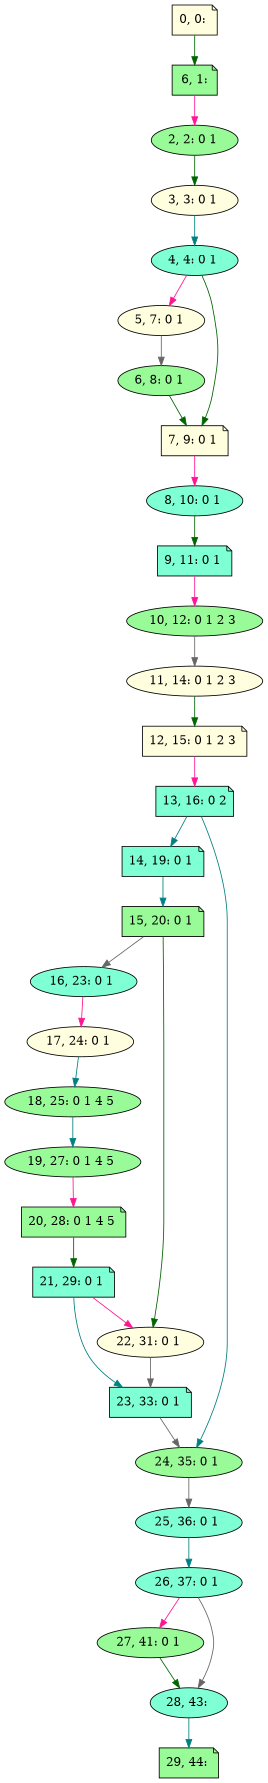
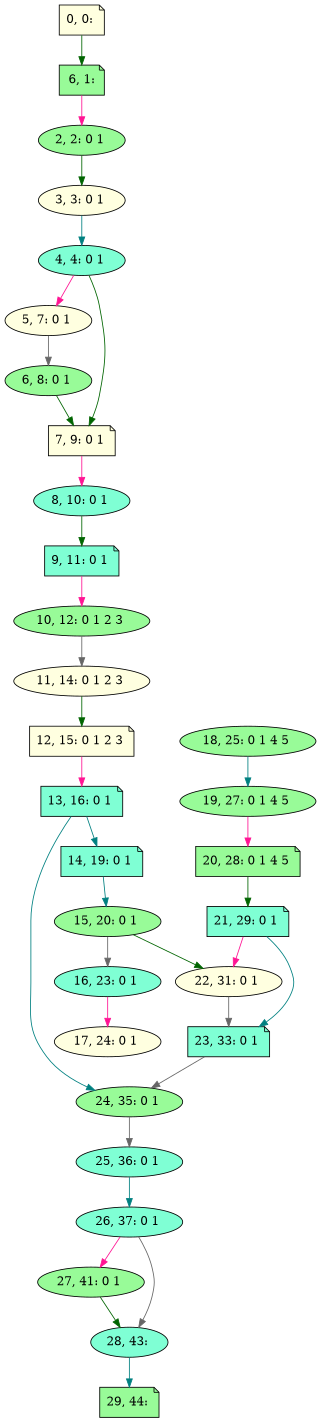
(195, 801) -> (82, 801)
(163, 922) -> (108, 922)
(77, 1068) -> none
